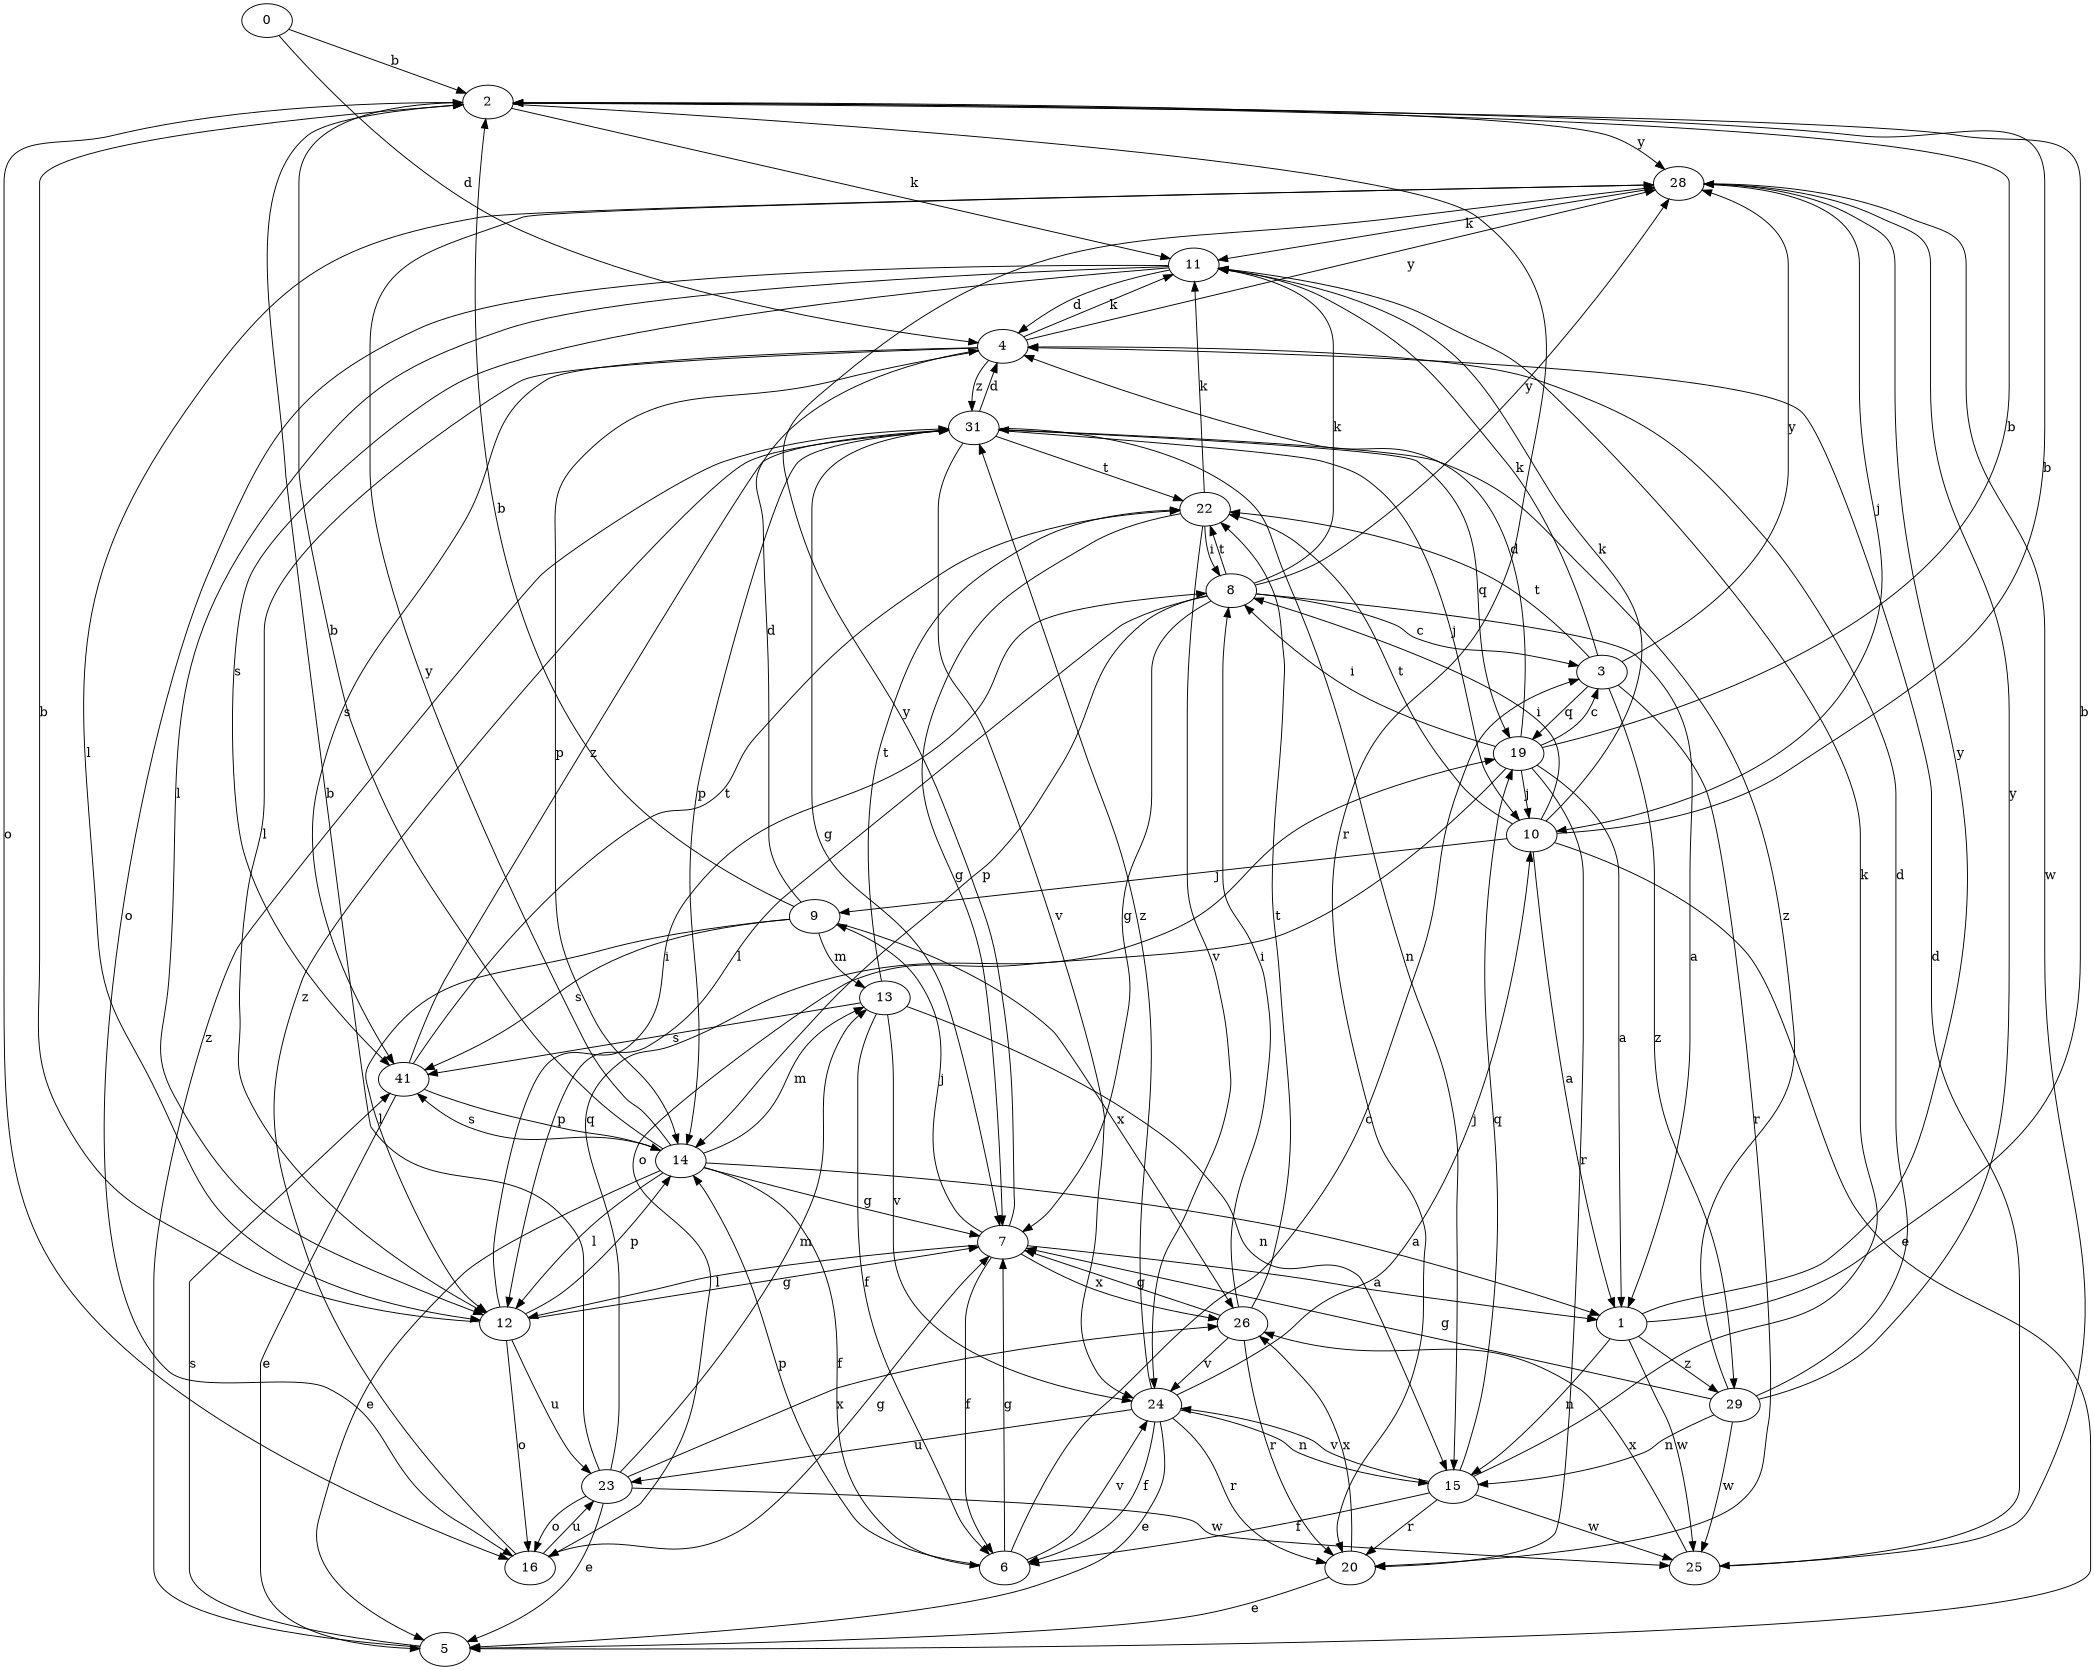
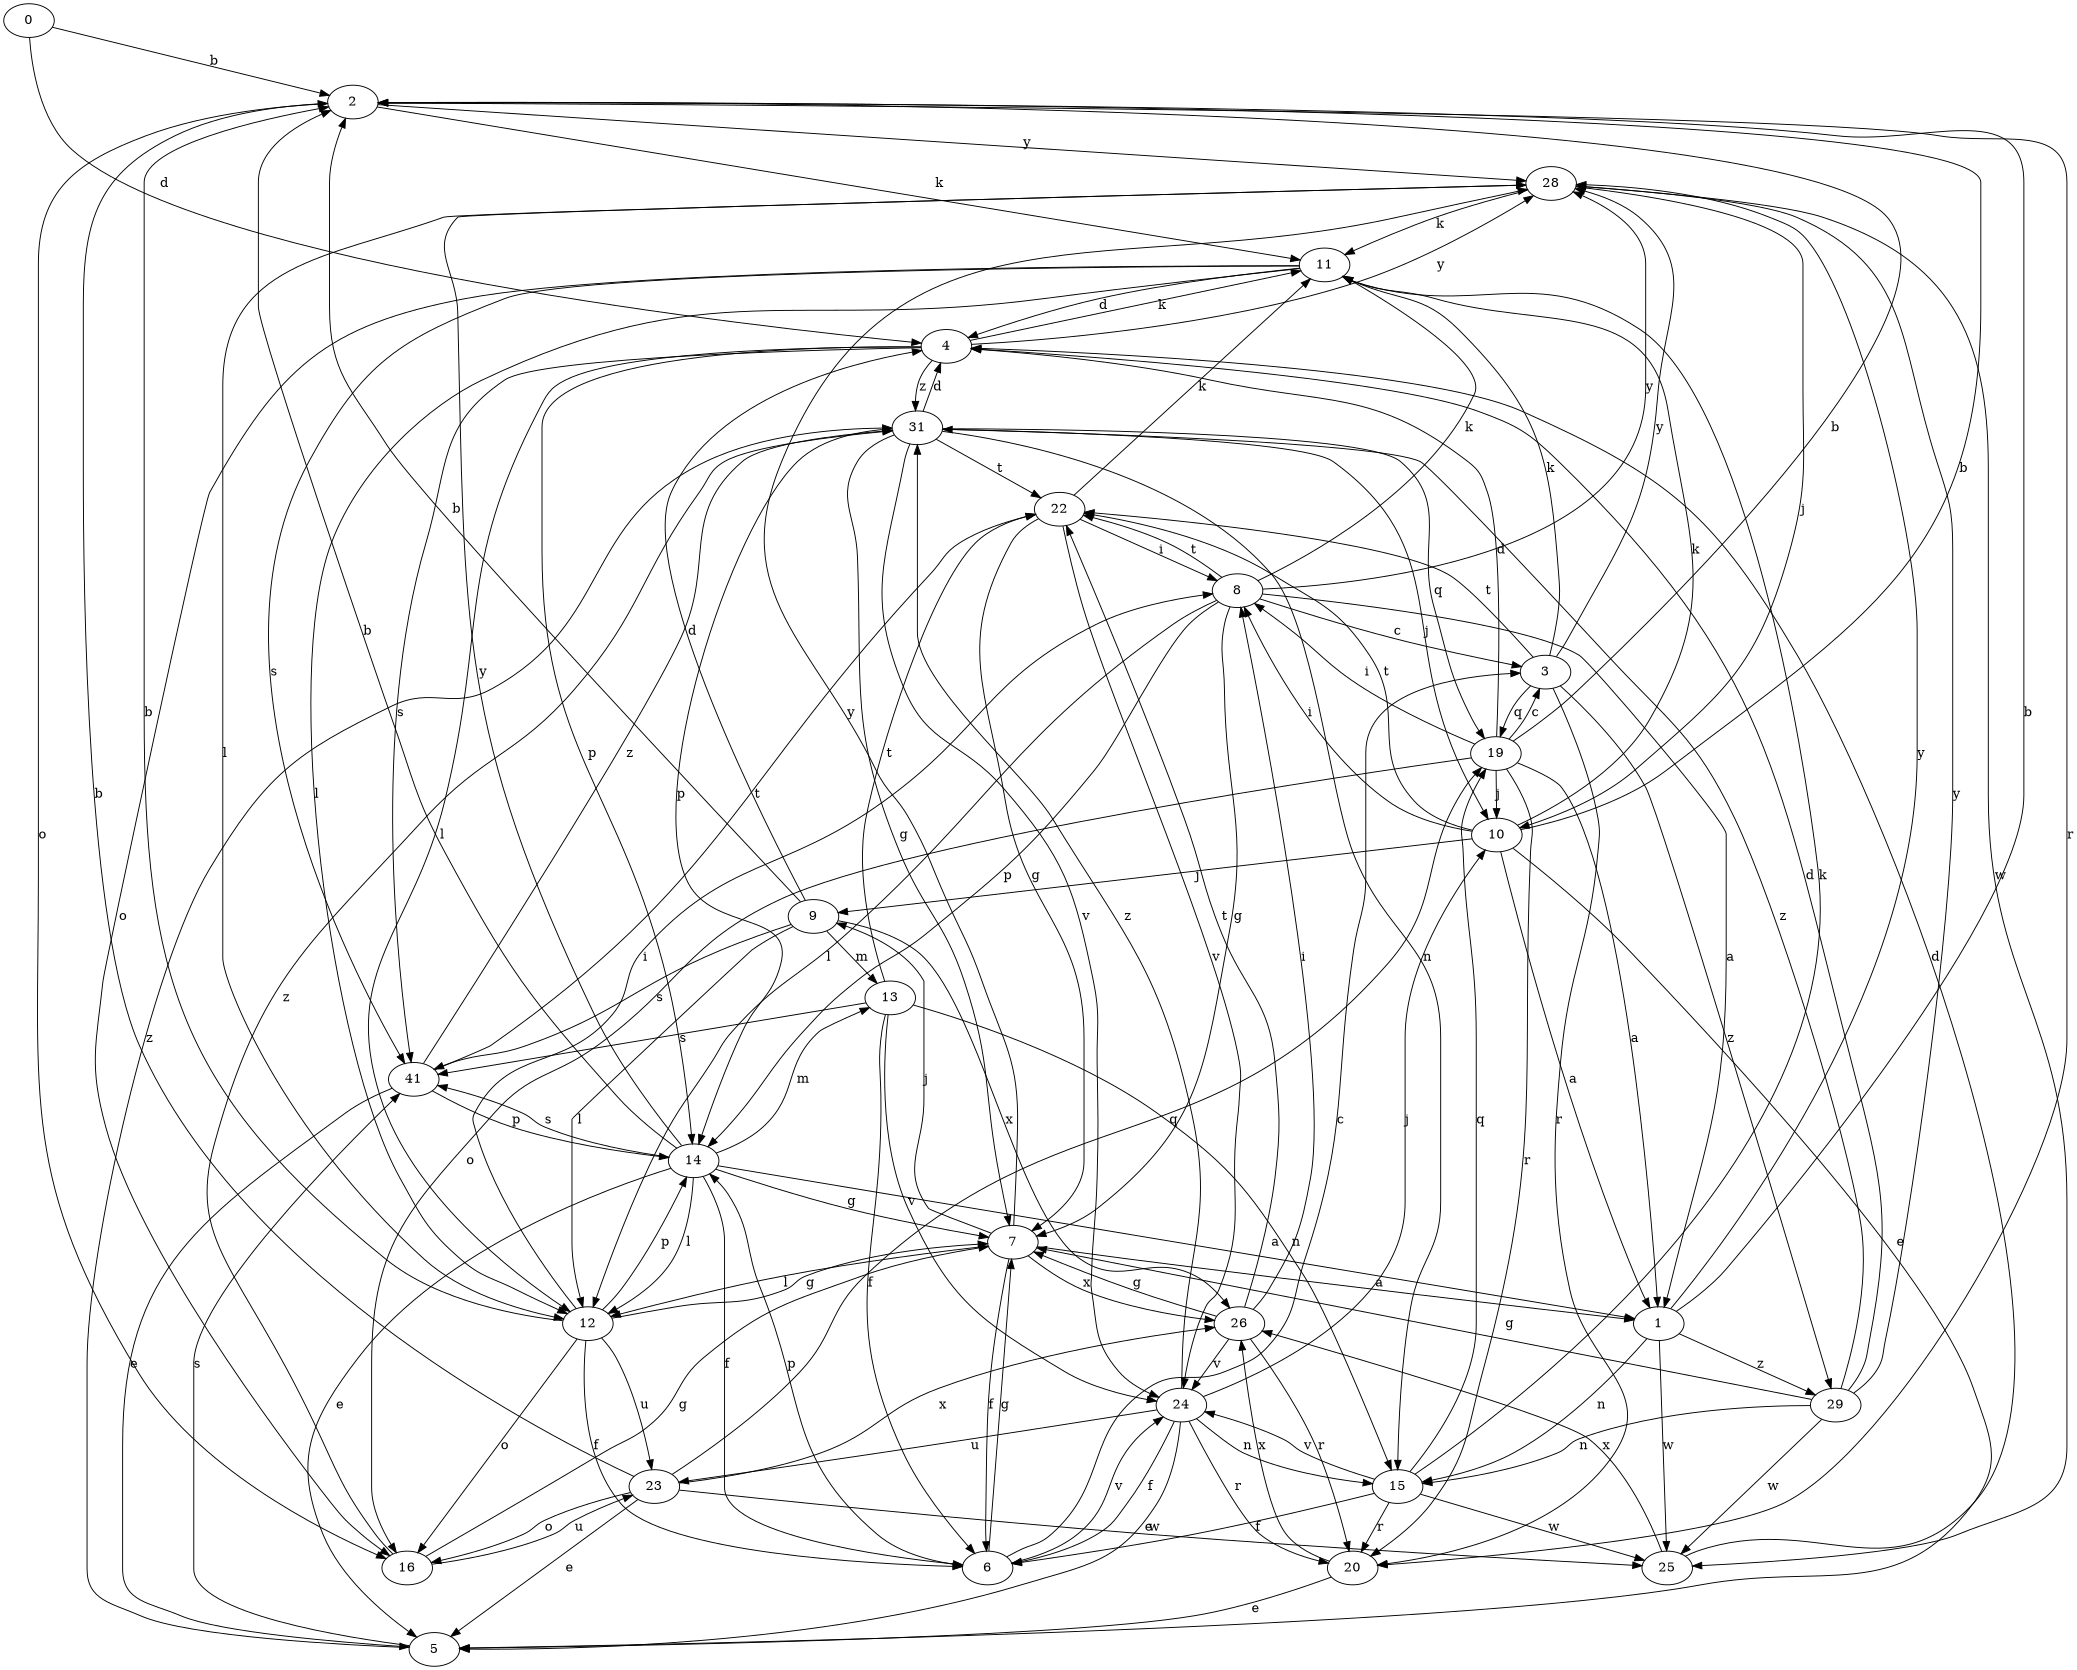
(775, 1274) -> none
none -> (698, 1539)
